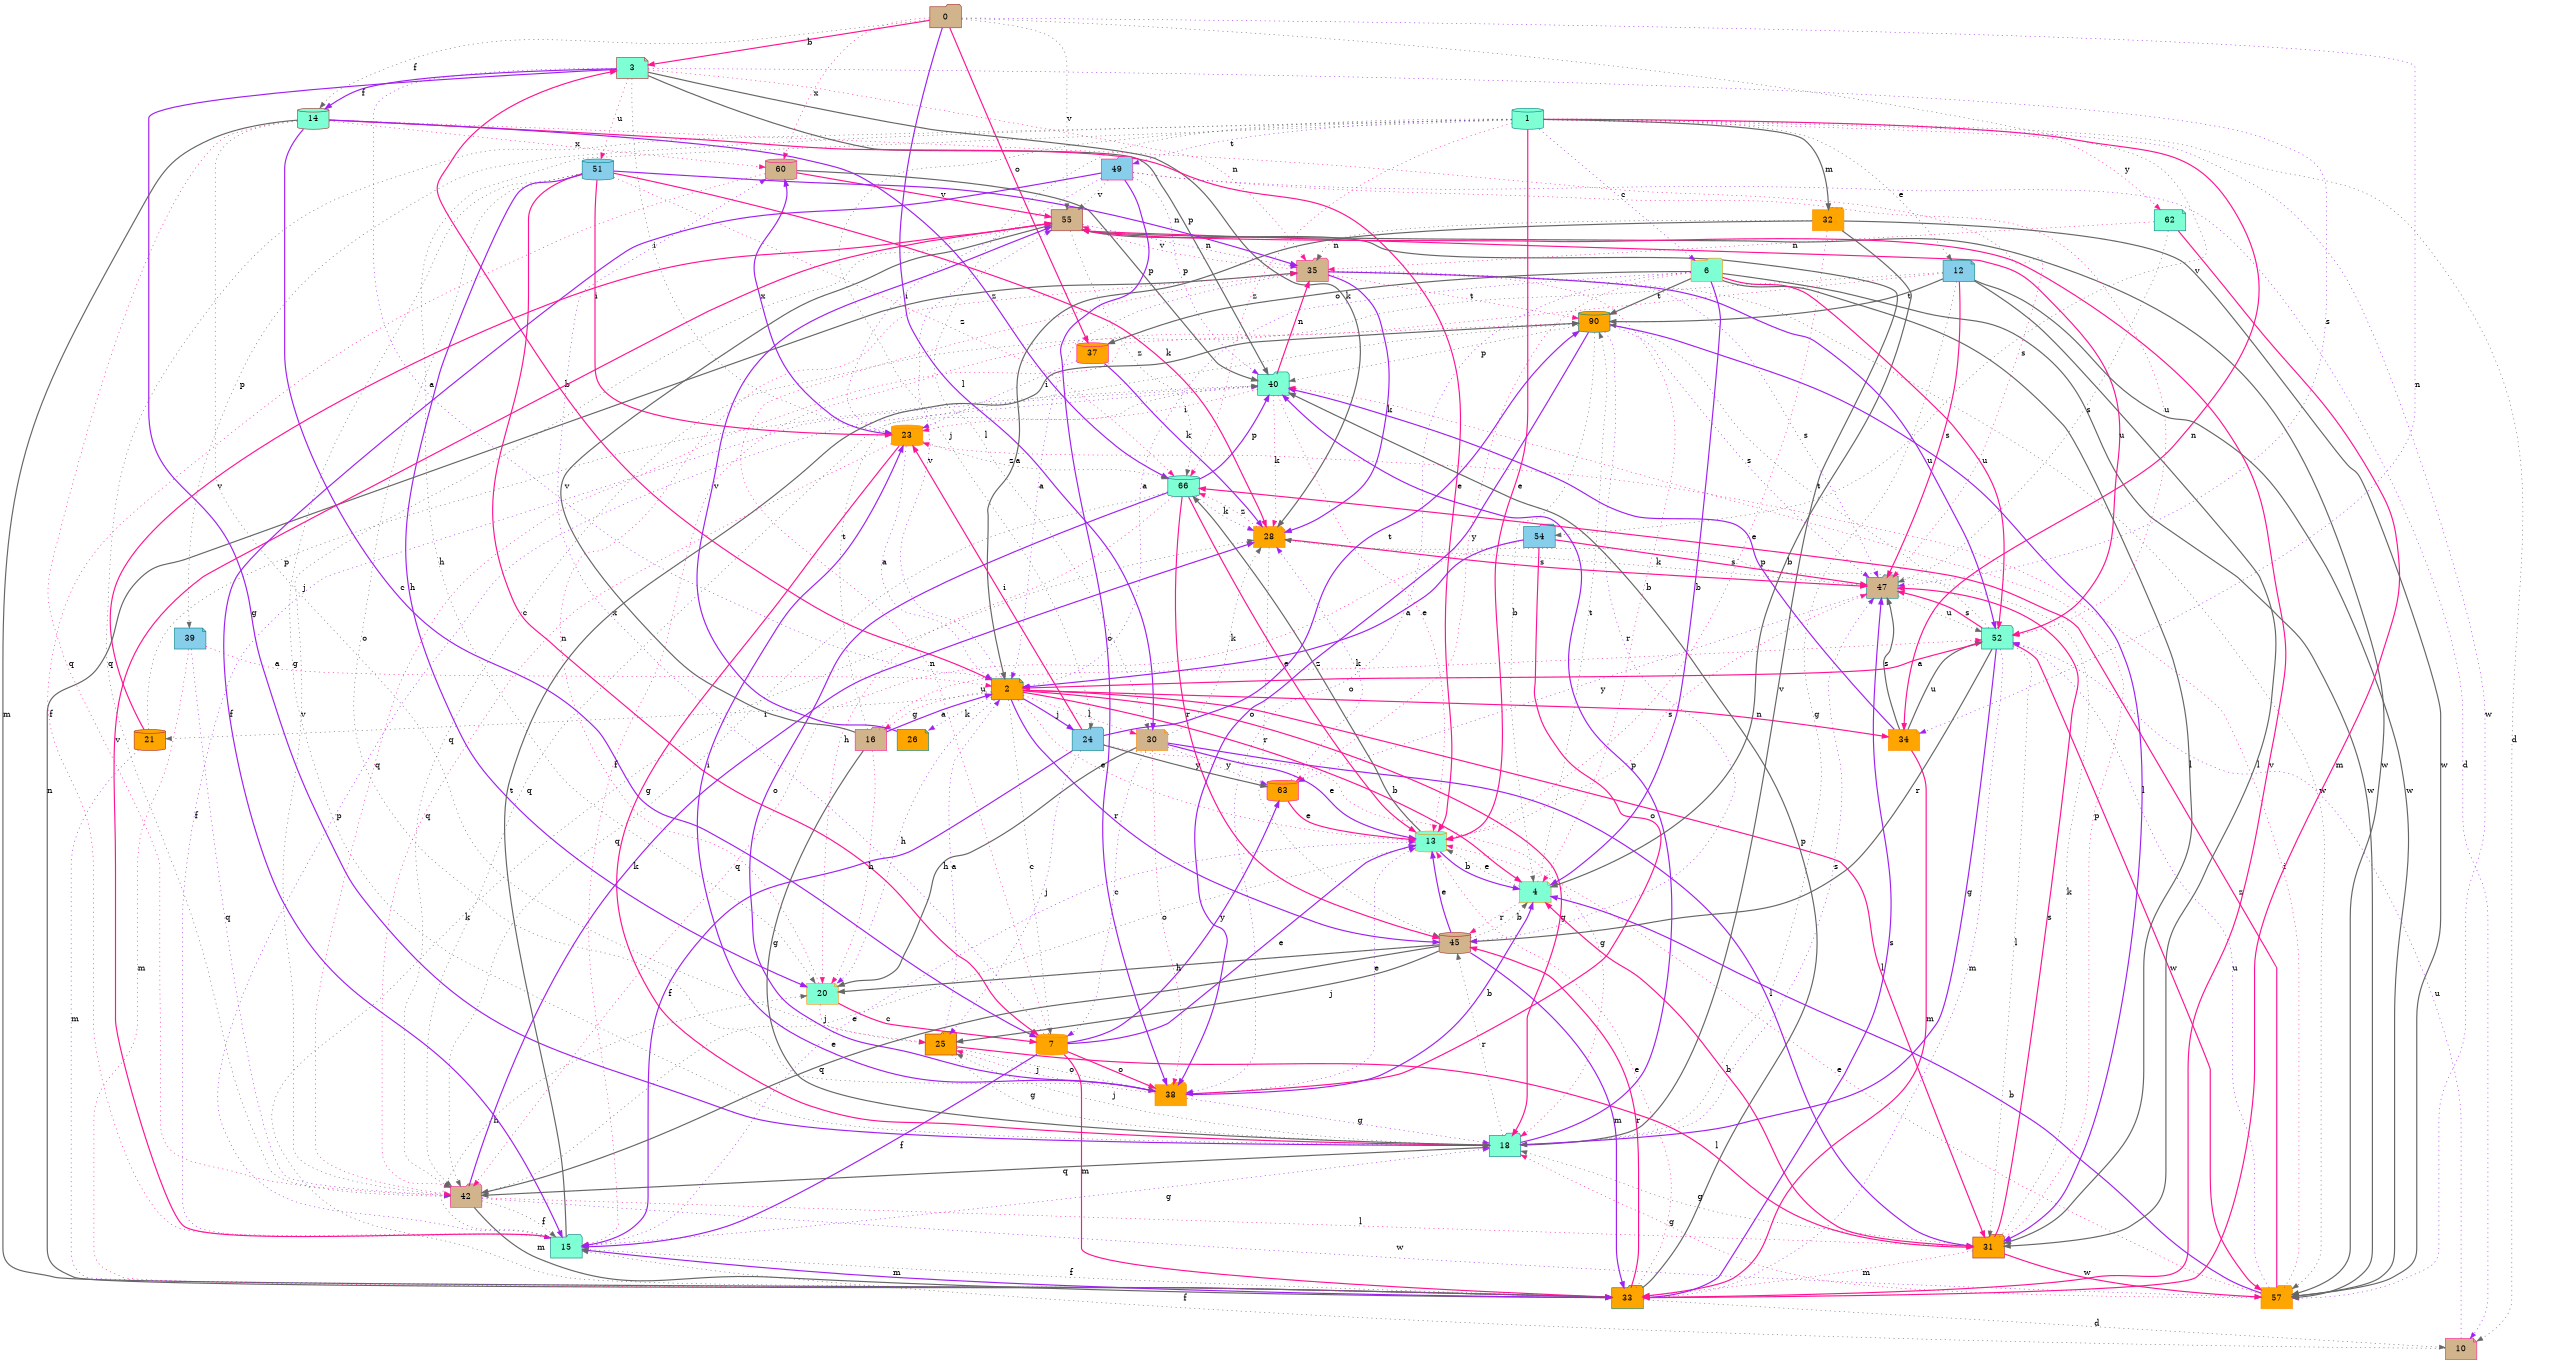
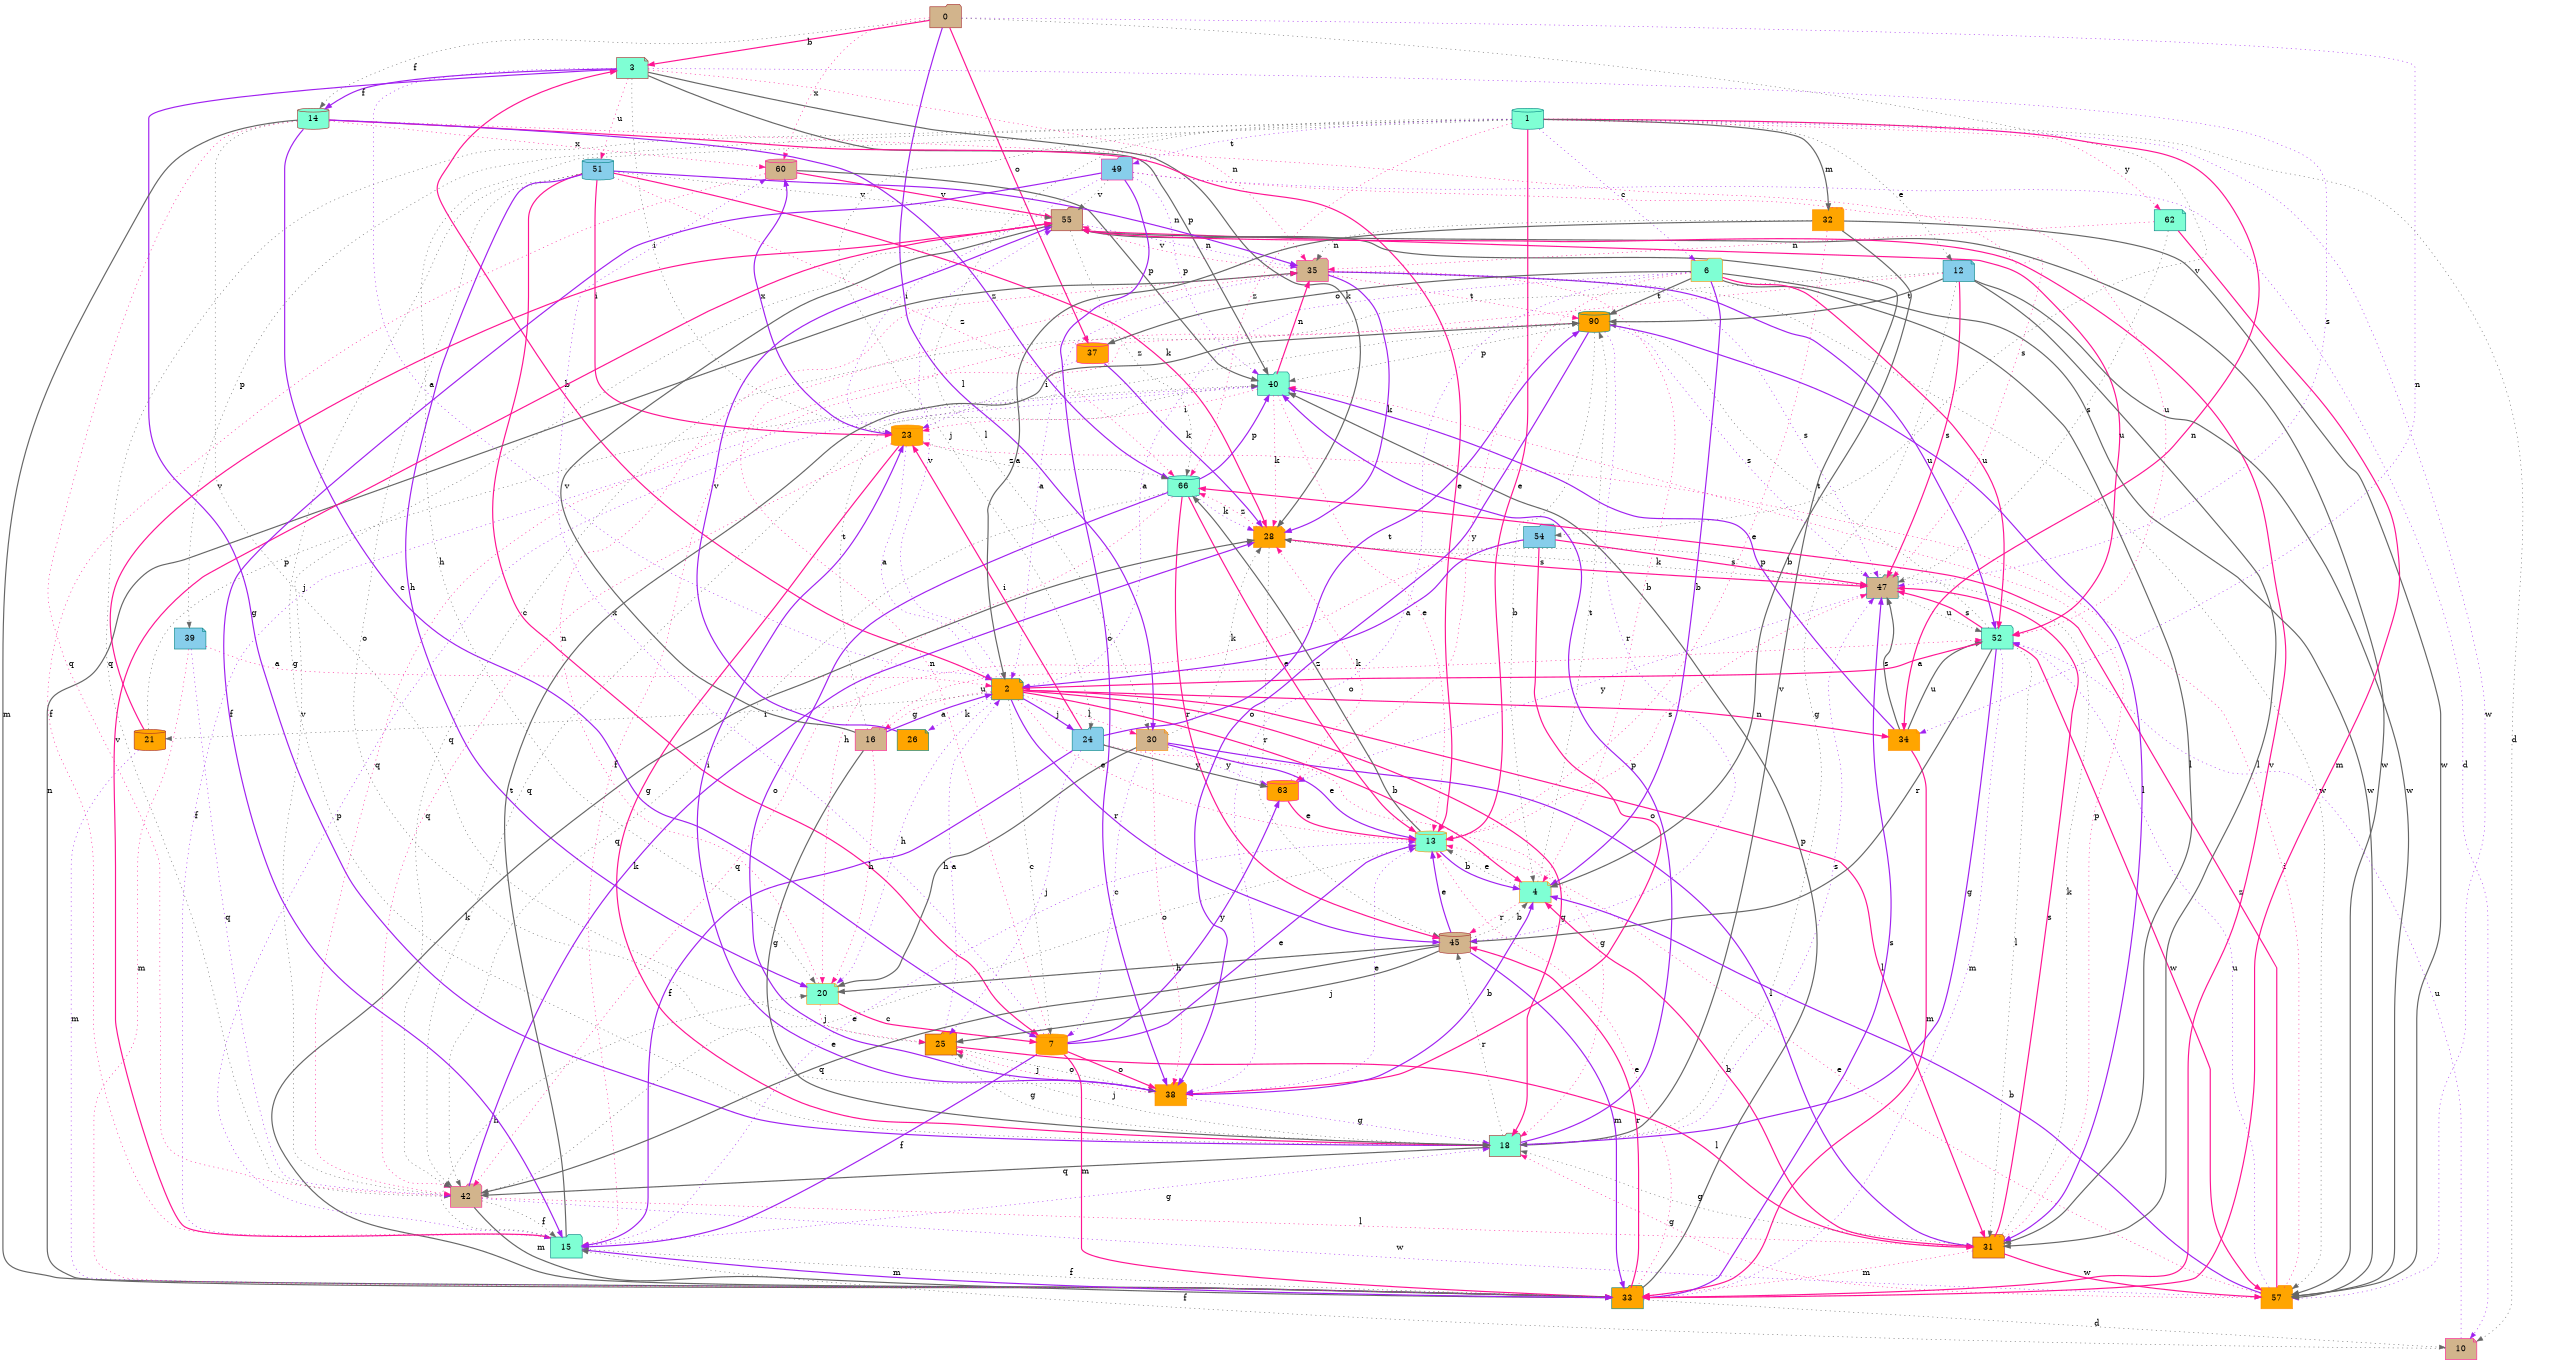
(1067, 65) -> (829, 195)
(1353, 663) -> (1353, 663)
(1505, 1146) -> (1505, 1146)
(293, 1167) -> (293, 1167)
